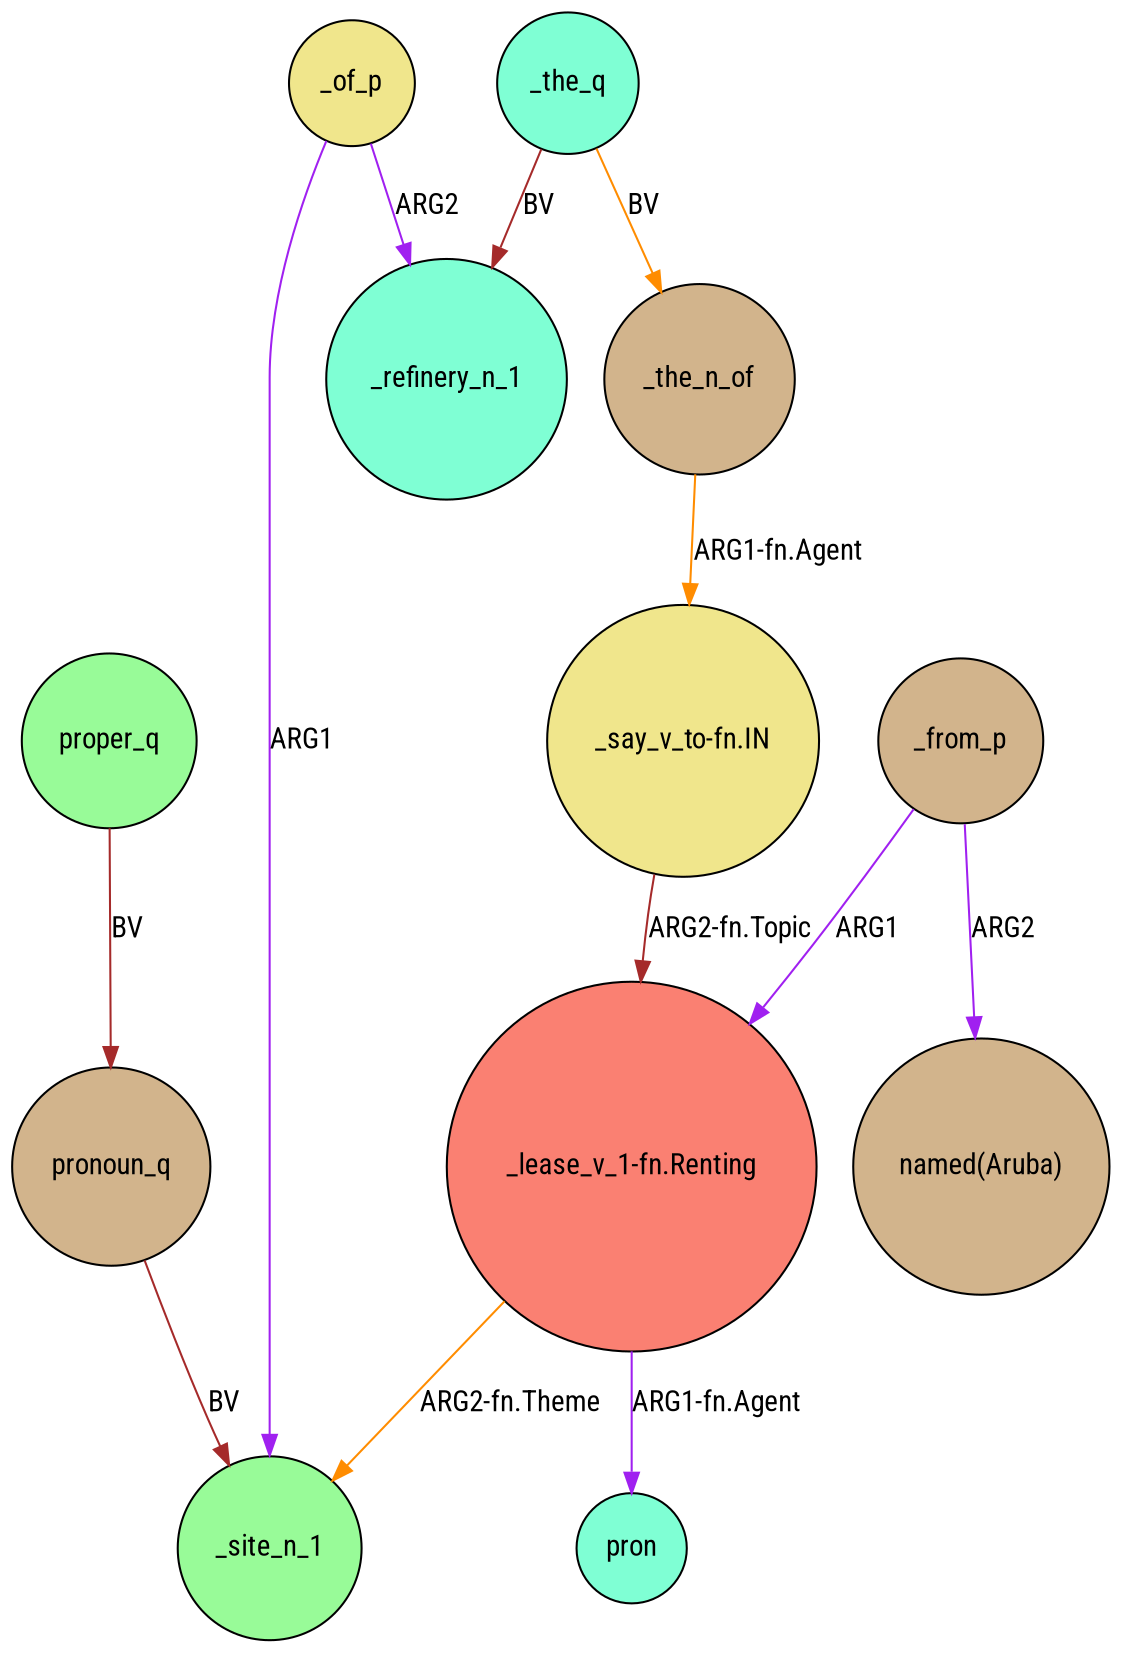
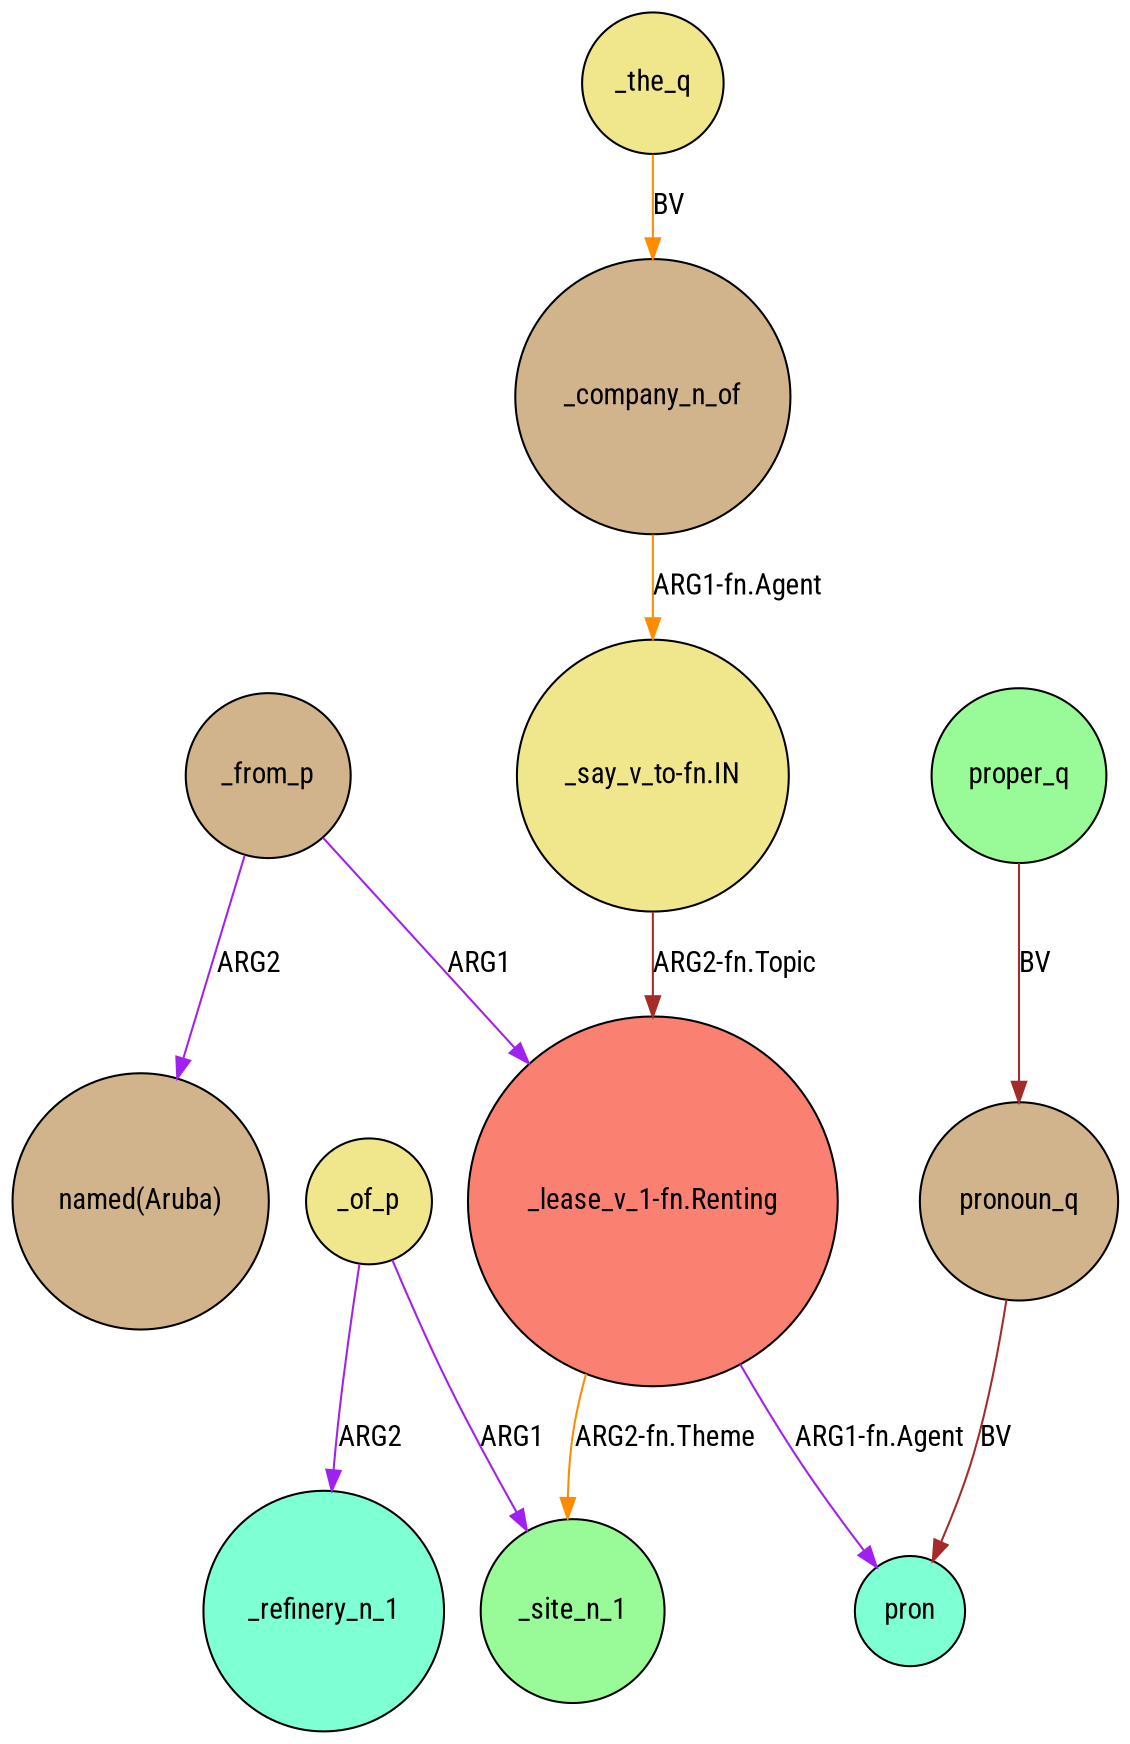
(568, 83) -> (653, 83)
(521, 198) -> none
(700, 379) -> (653, 397)
(181, 1354) -> (982, 1423)
